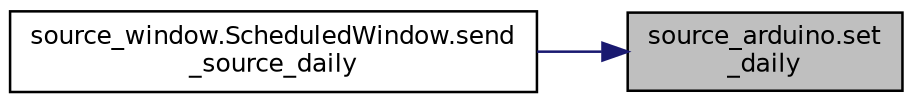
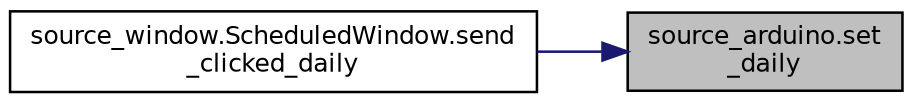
(274, 52) -> (274, 52)
